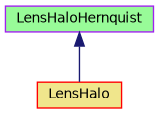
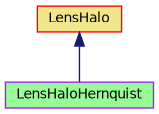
(79, 64) -> (79, 64)
